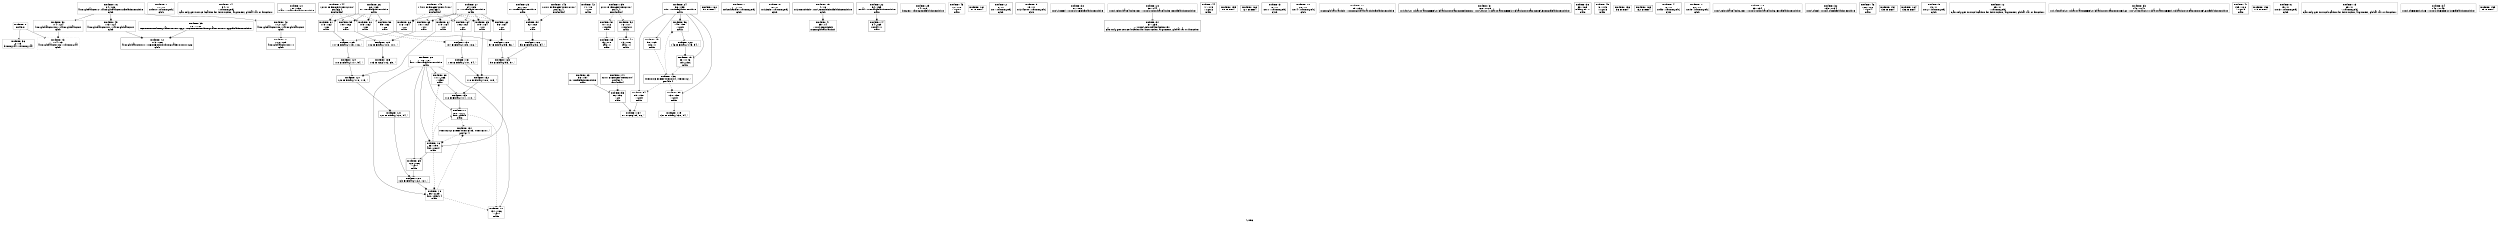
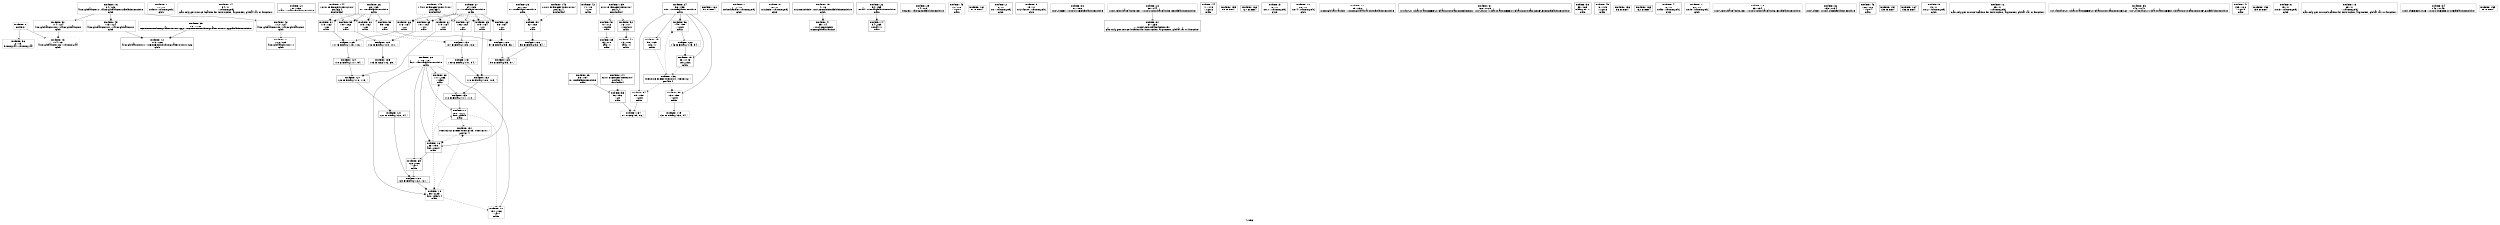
(2261, 9) -> (2261, 9)
